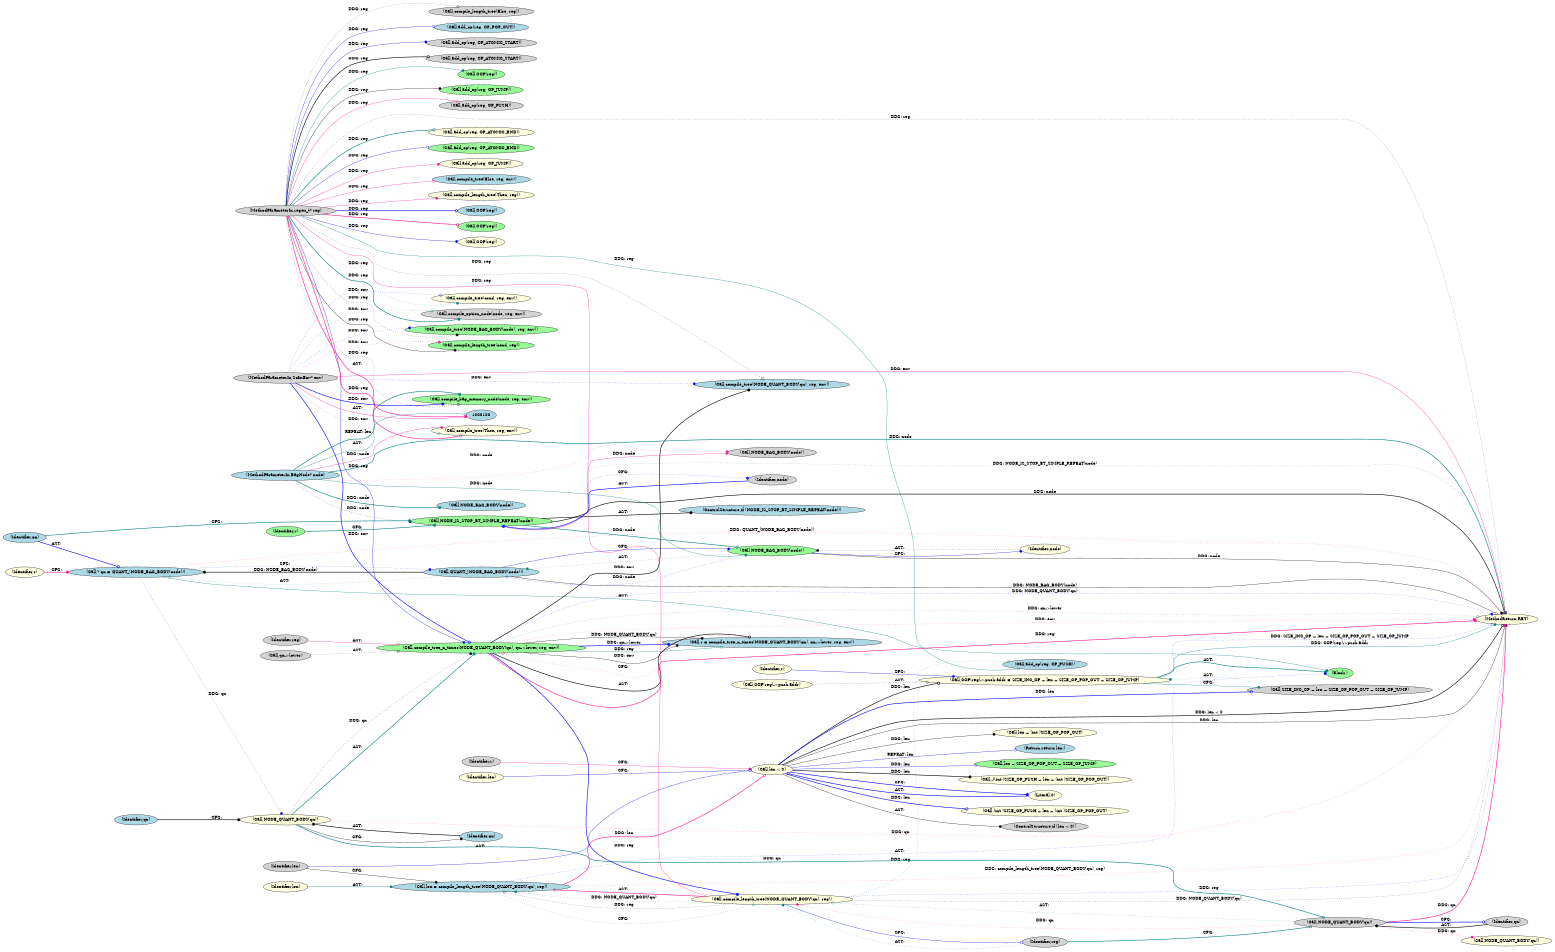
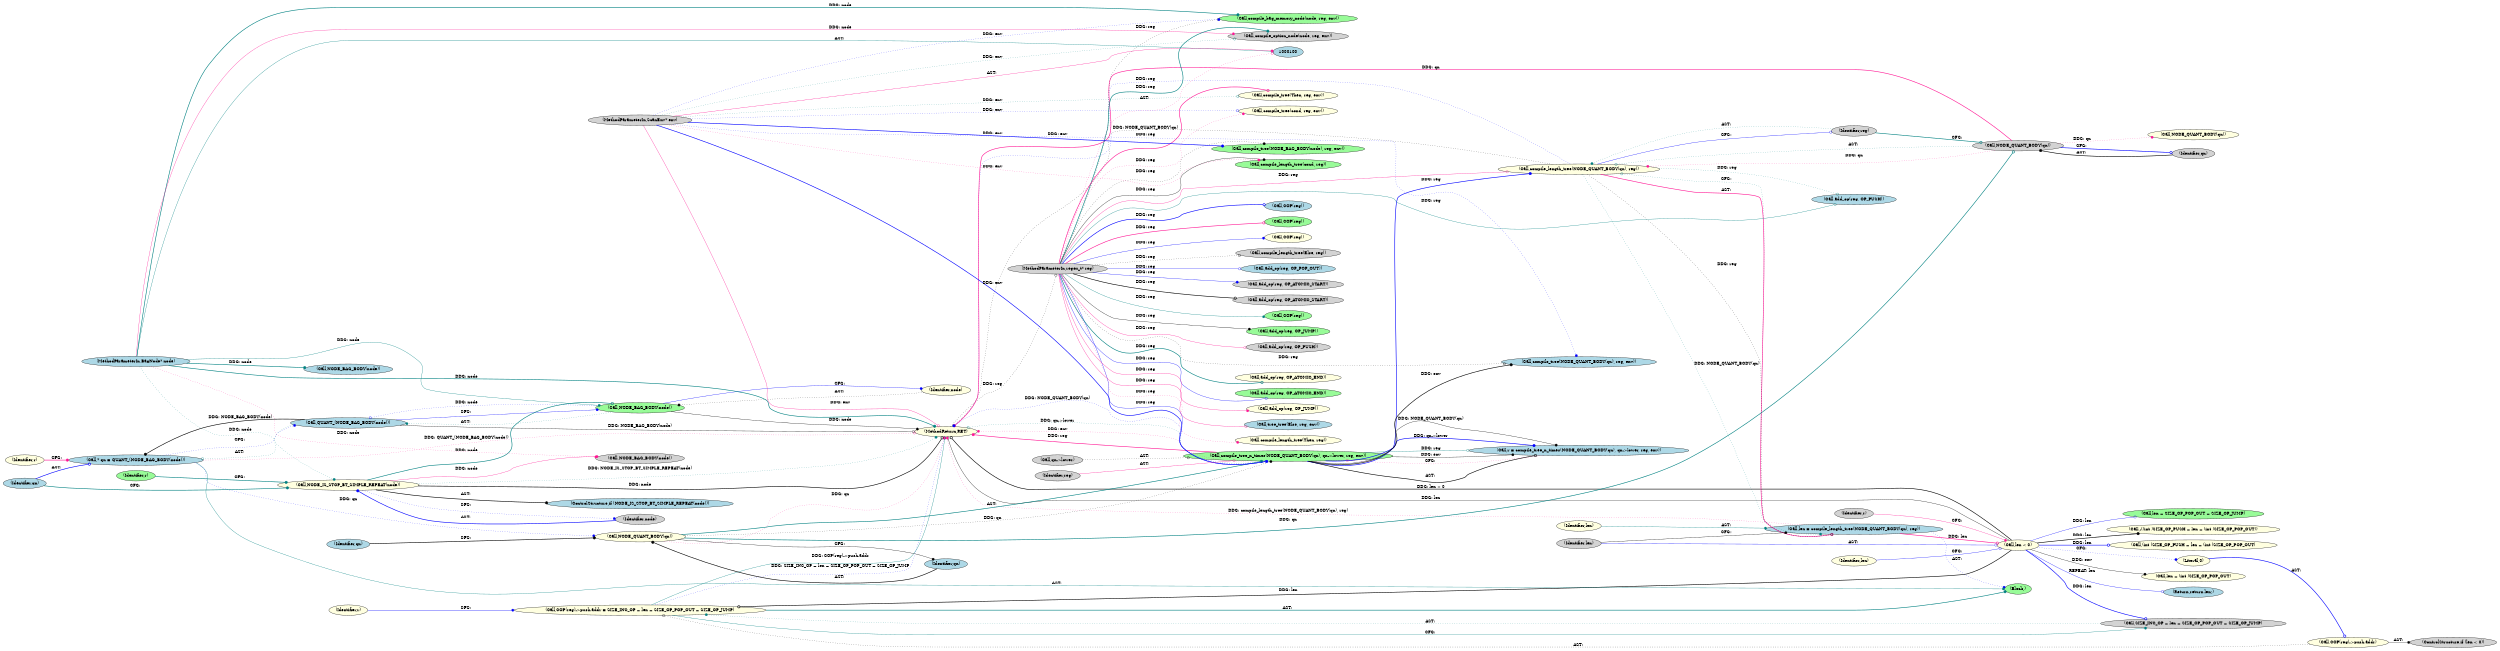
(1064, 119) -> (1020, 364)
(481, 179) -> (1288, 425)
(379, 203) -> (1125, 397)
(371, 272) -> (1134, 166)
(345, 339) -> (941, 134)
(340, 359) -> (1124, 114)
(367, 404) -> (931, 45)
(358, 432) -> (840, 5)
(374, 449) -> (572, 30)
(347, 511) -> (230, 435)
(481, 521) -> (348, 485)
(900, 739) -> (2082, 560)
(908, 786) -> (2106, 554)
(908, 794) -> (2290, 571)
(888, 812) -> (2398, 642)
